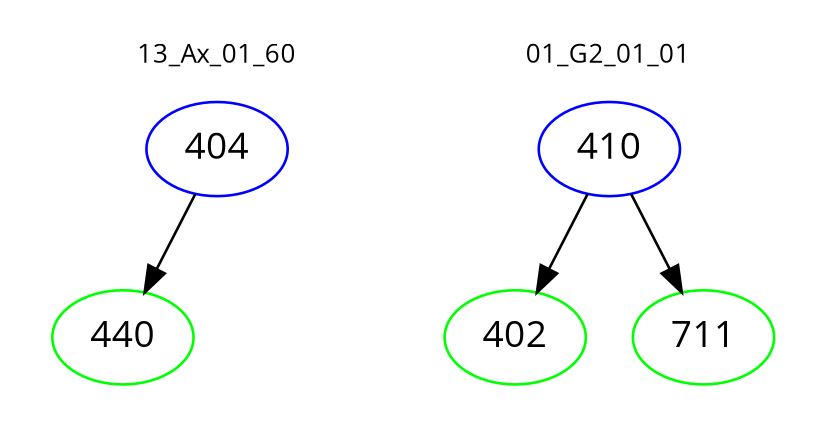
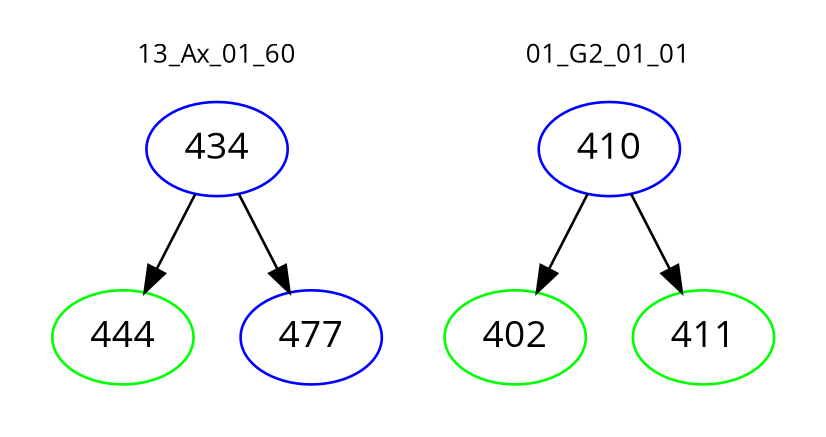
(217, 149) -> (217, 149)
(123, 337) -> (123, 337)
none -> (311, 337)
(704, 337) -> (704, 337)
